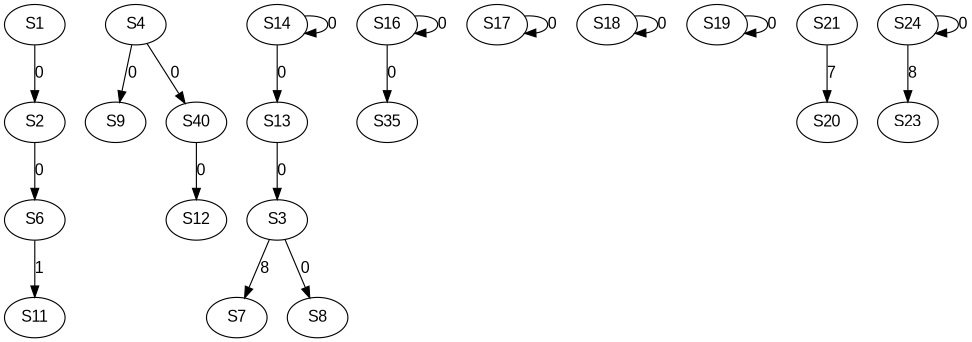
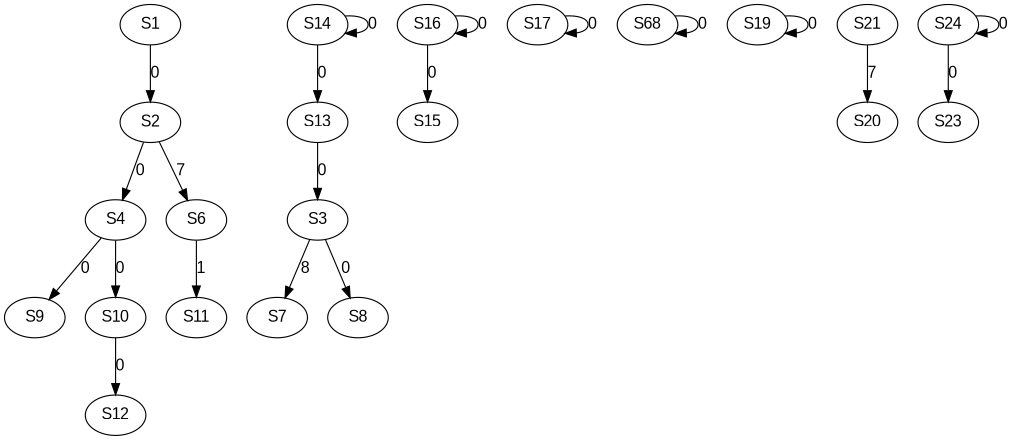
(607, 25) -> (648, 25)
(912, 74) -> (953, 74)
(196, 122) -> (116, 318)
(387, 122) -> (428, 122)
none -> (135, 166)
(39, 171) -> (181, 171)
